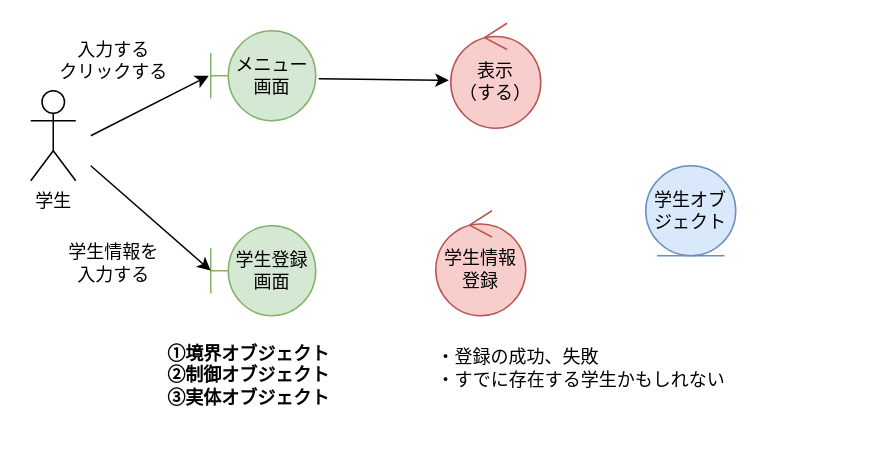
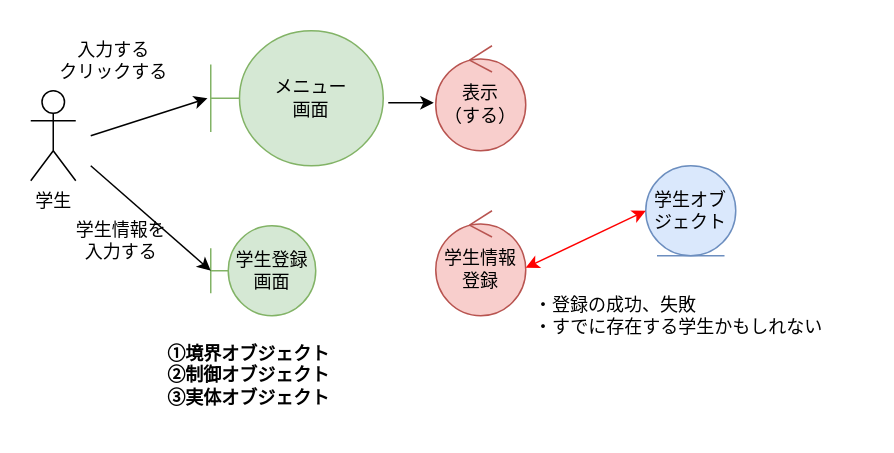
(263, 76) -> (297, 98)
(496, 76) -> (481, 98)
none -> (585, 239)
(113, 263) -> (121, 241)
(599, 368) -> (697, 316)
